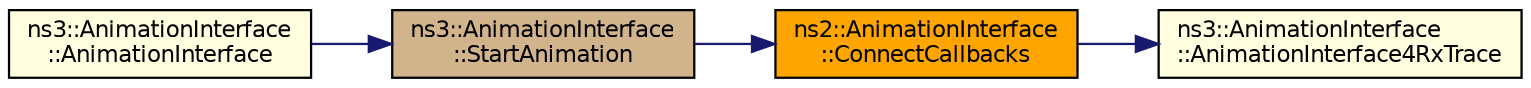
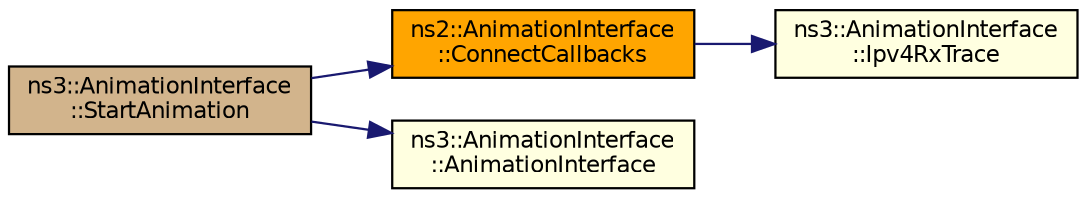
(340, 44) -> (340, 126)
(1340, 44) -> (926, 44)
